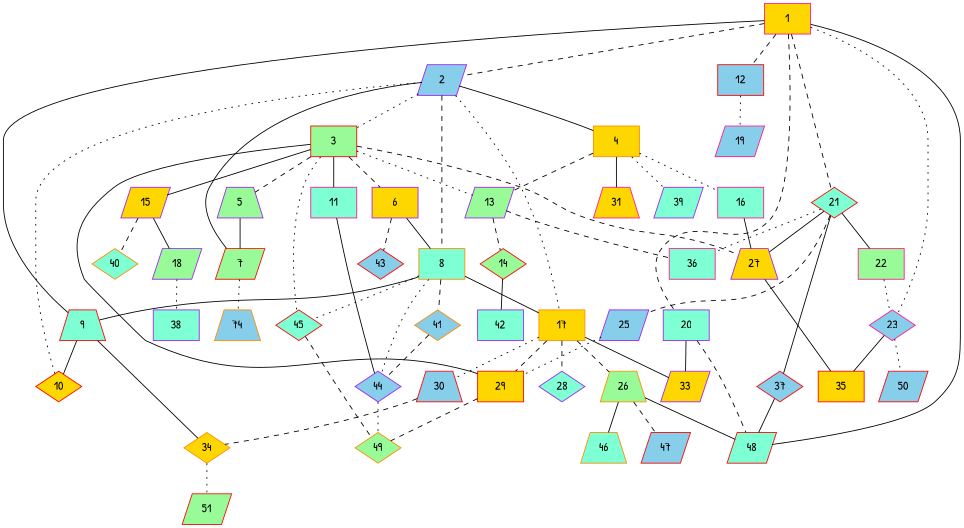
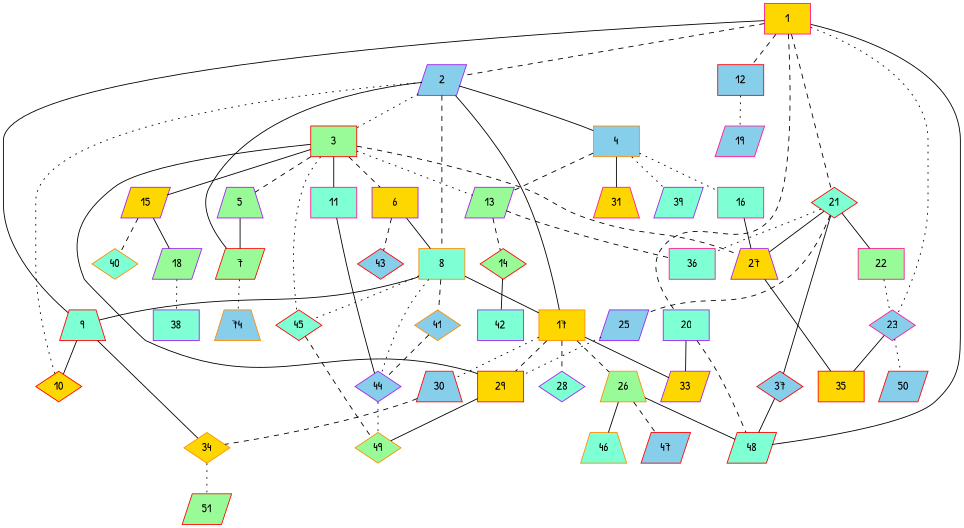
(616, 141) -> (616, 141)
(524, 194) -> (524, 194)
(434, 420) -> (434, 420)
